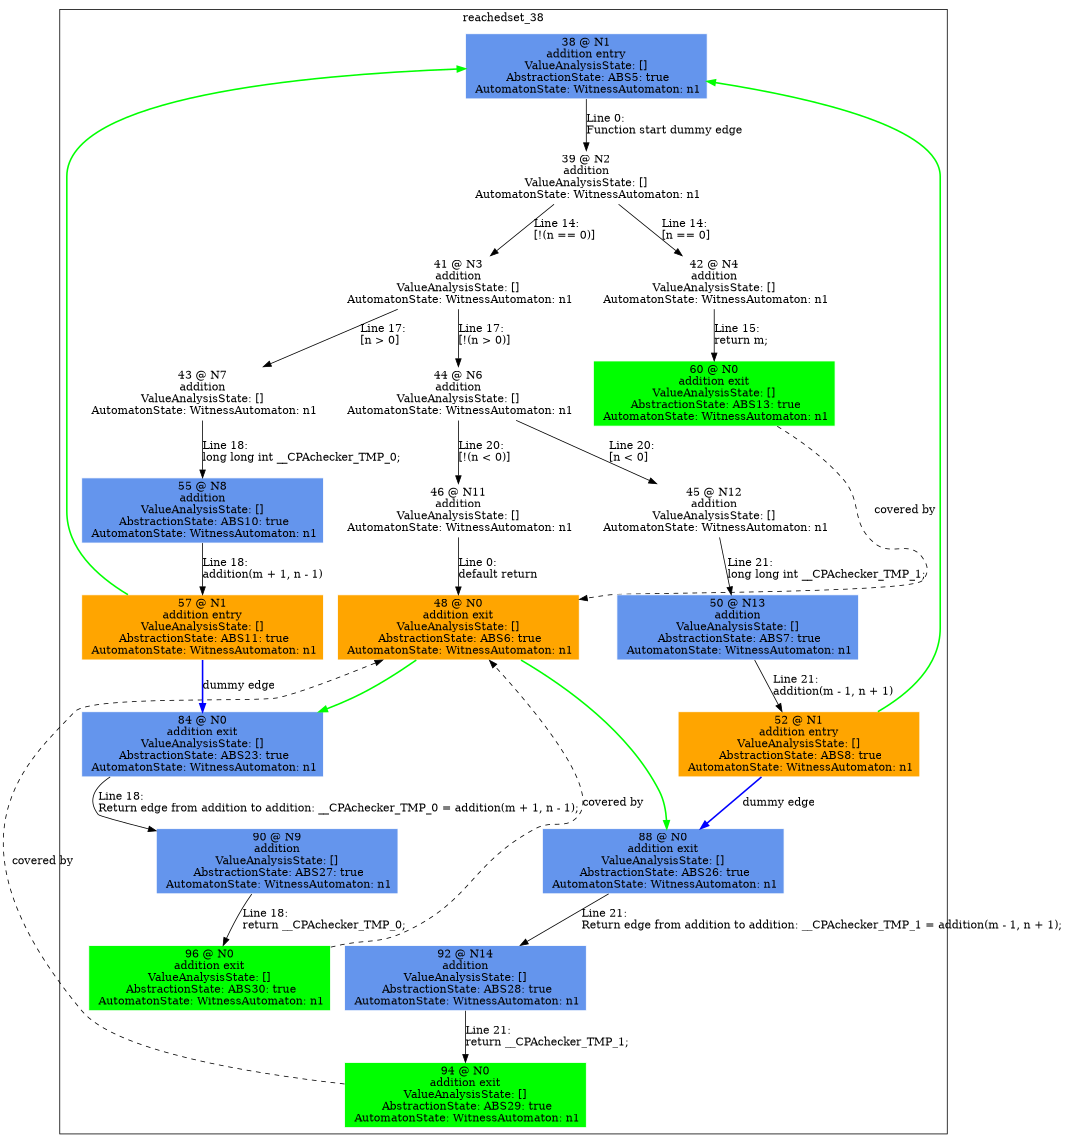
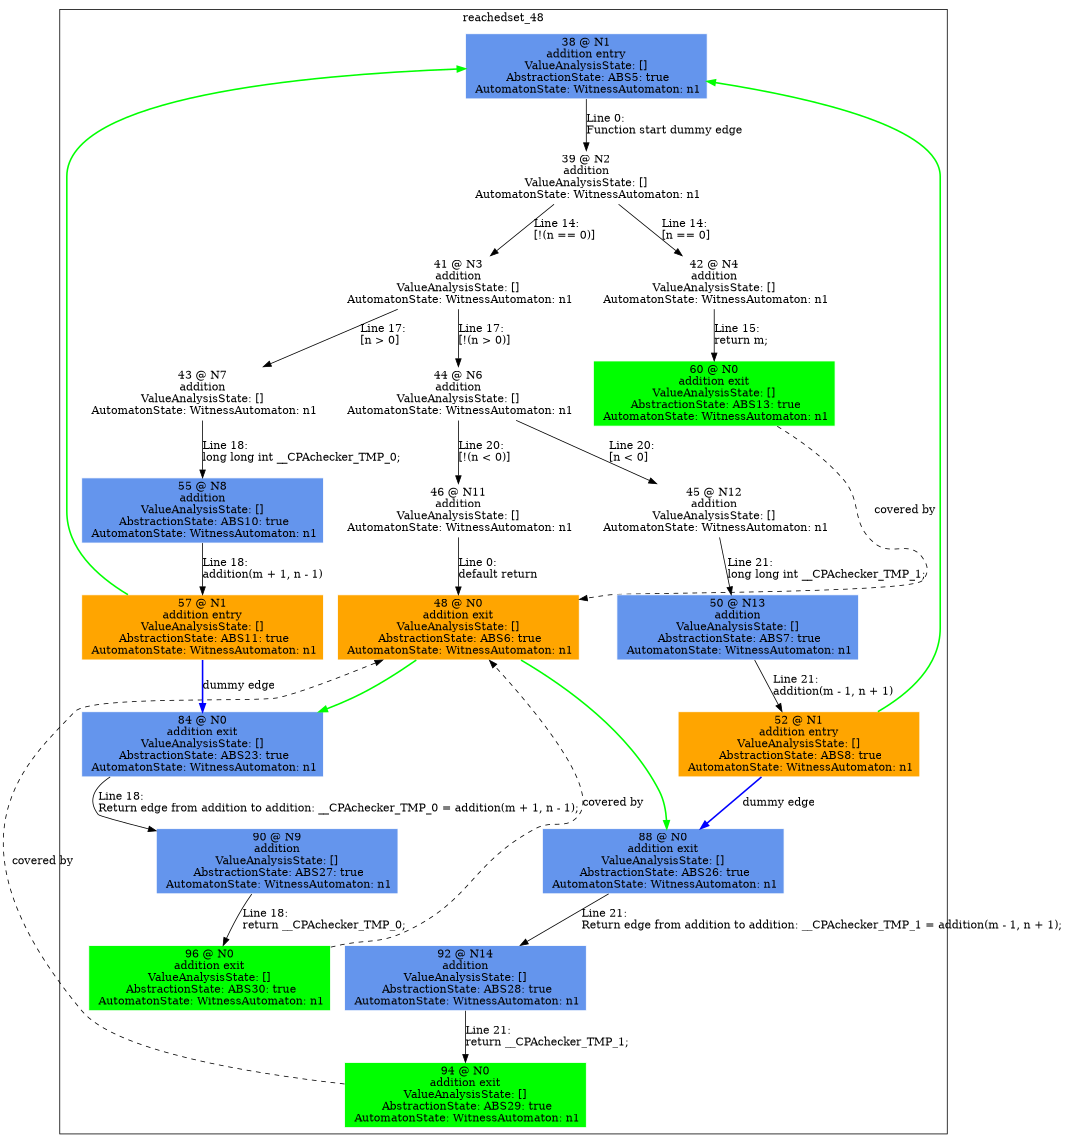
(504, 18) -> (504, 18)
